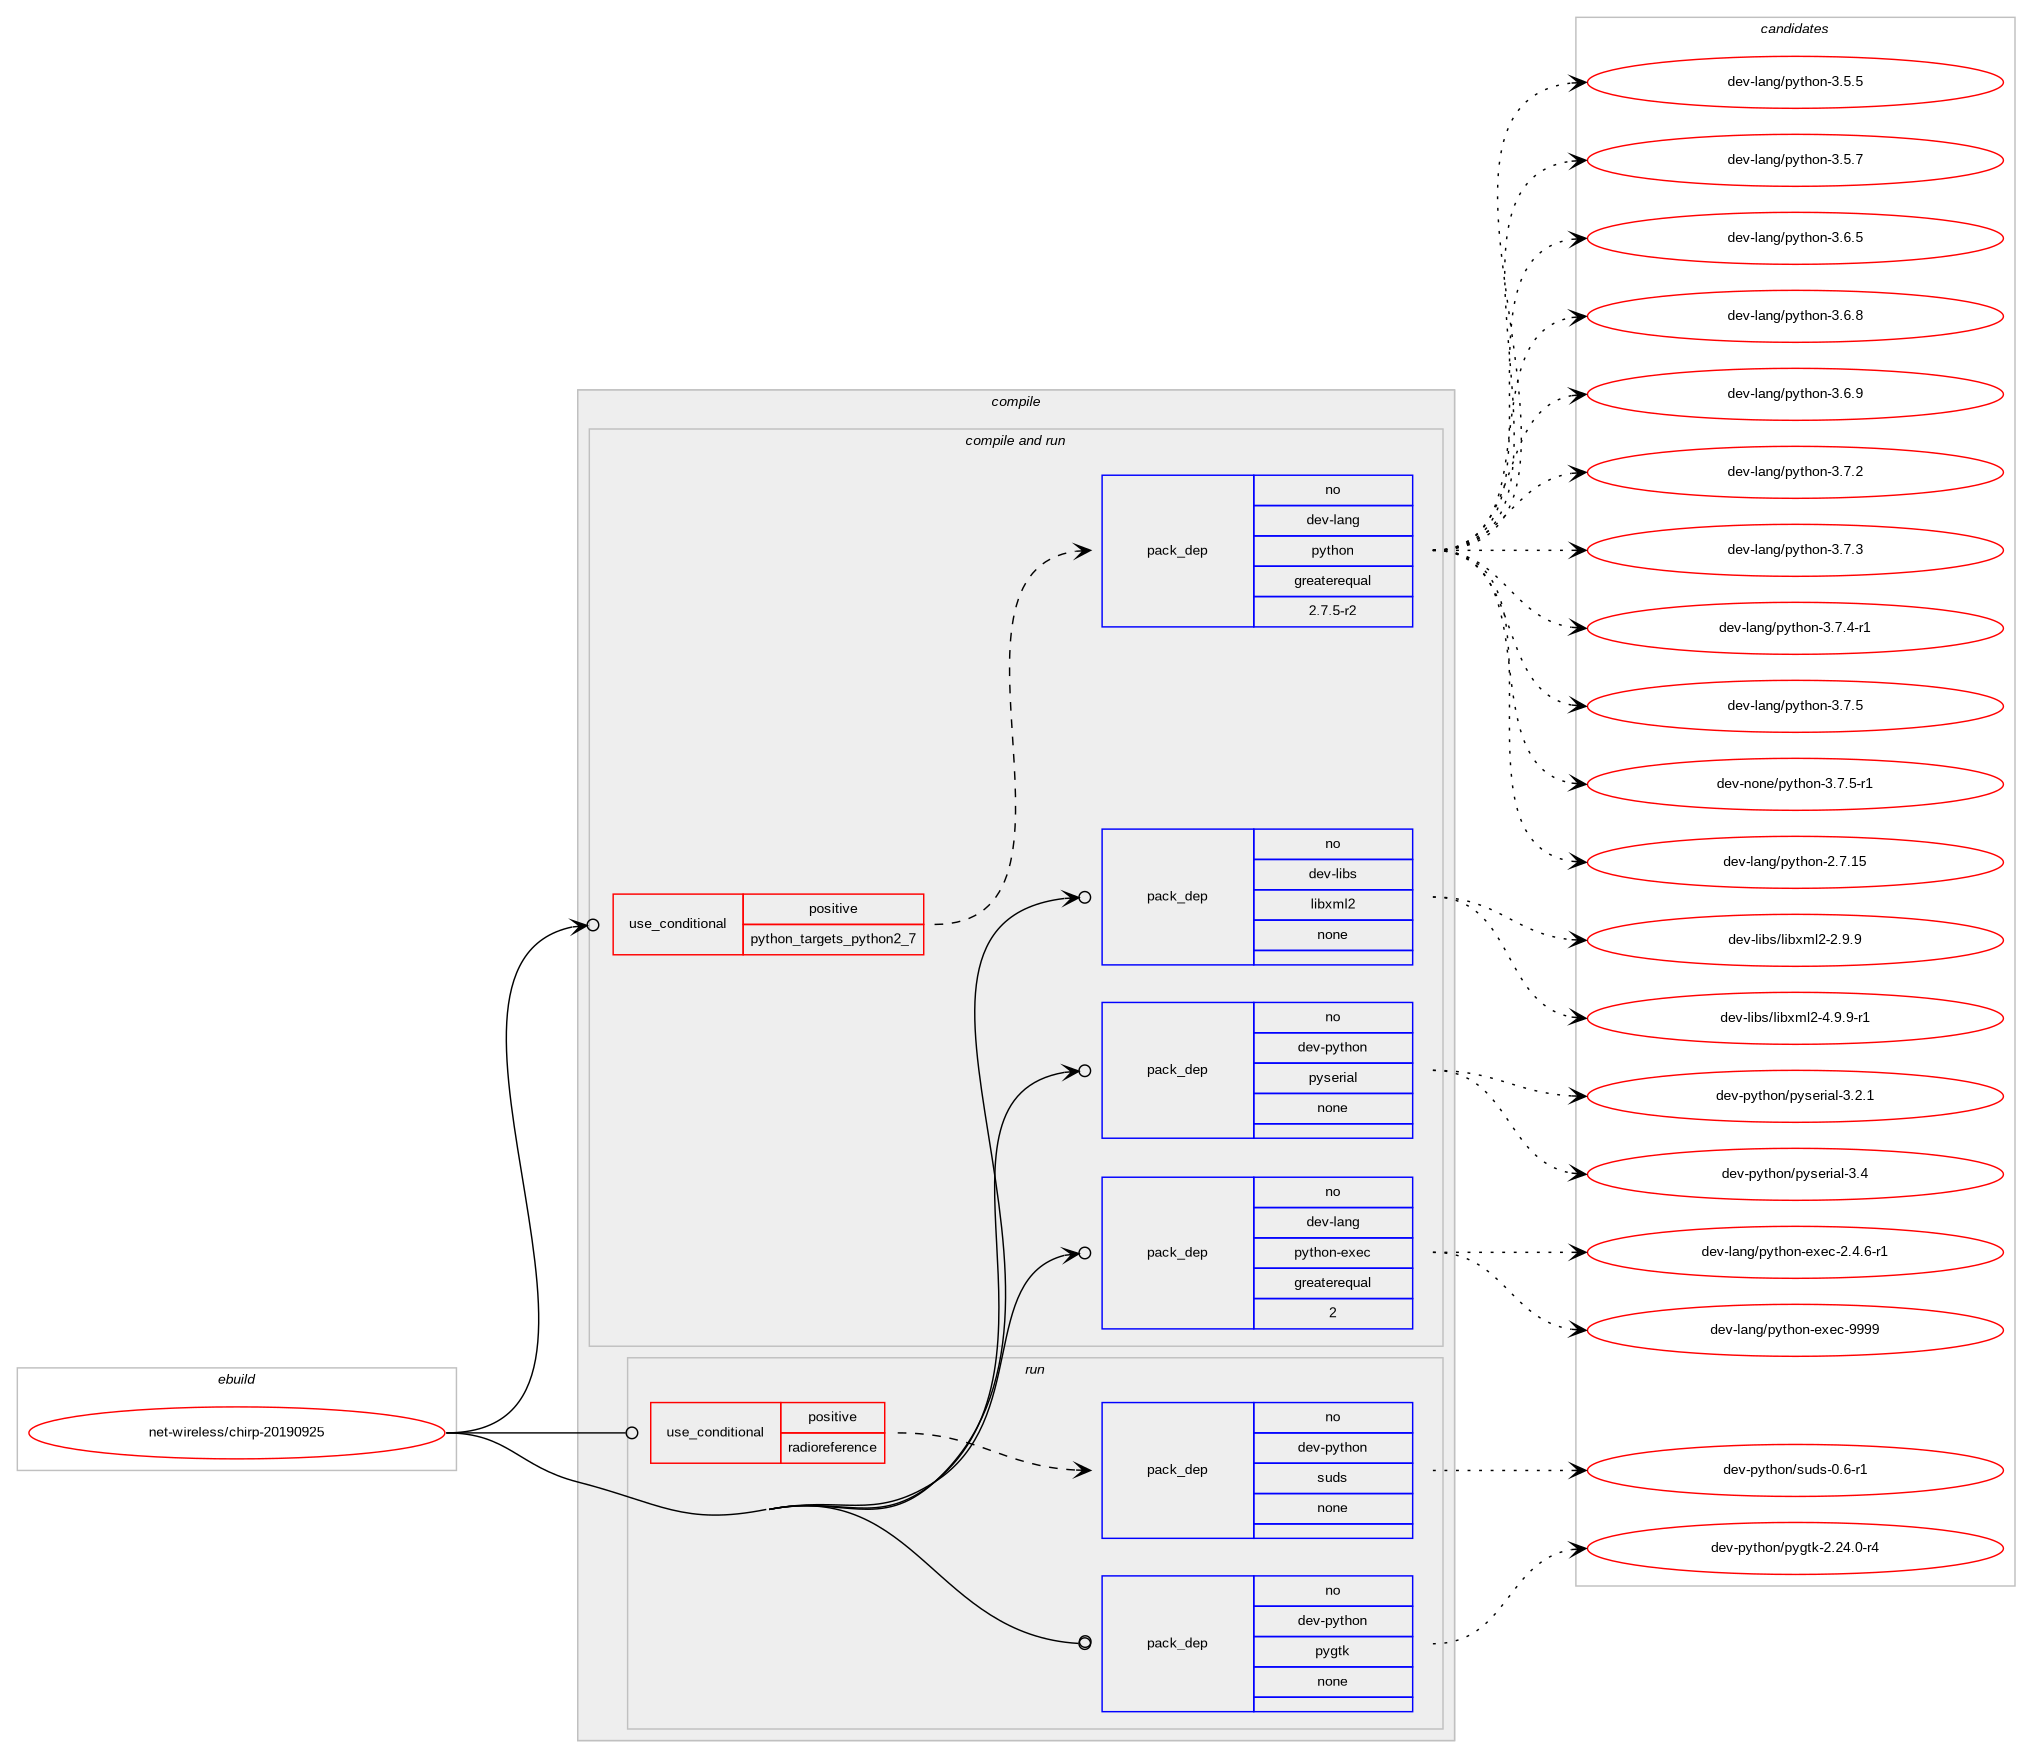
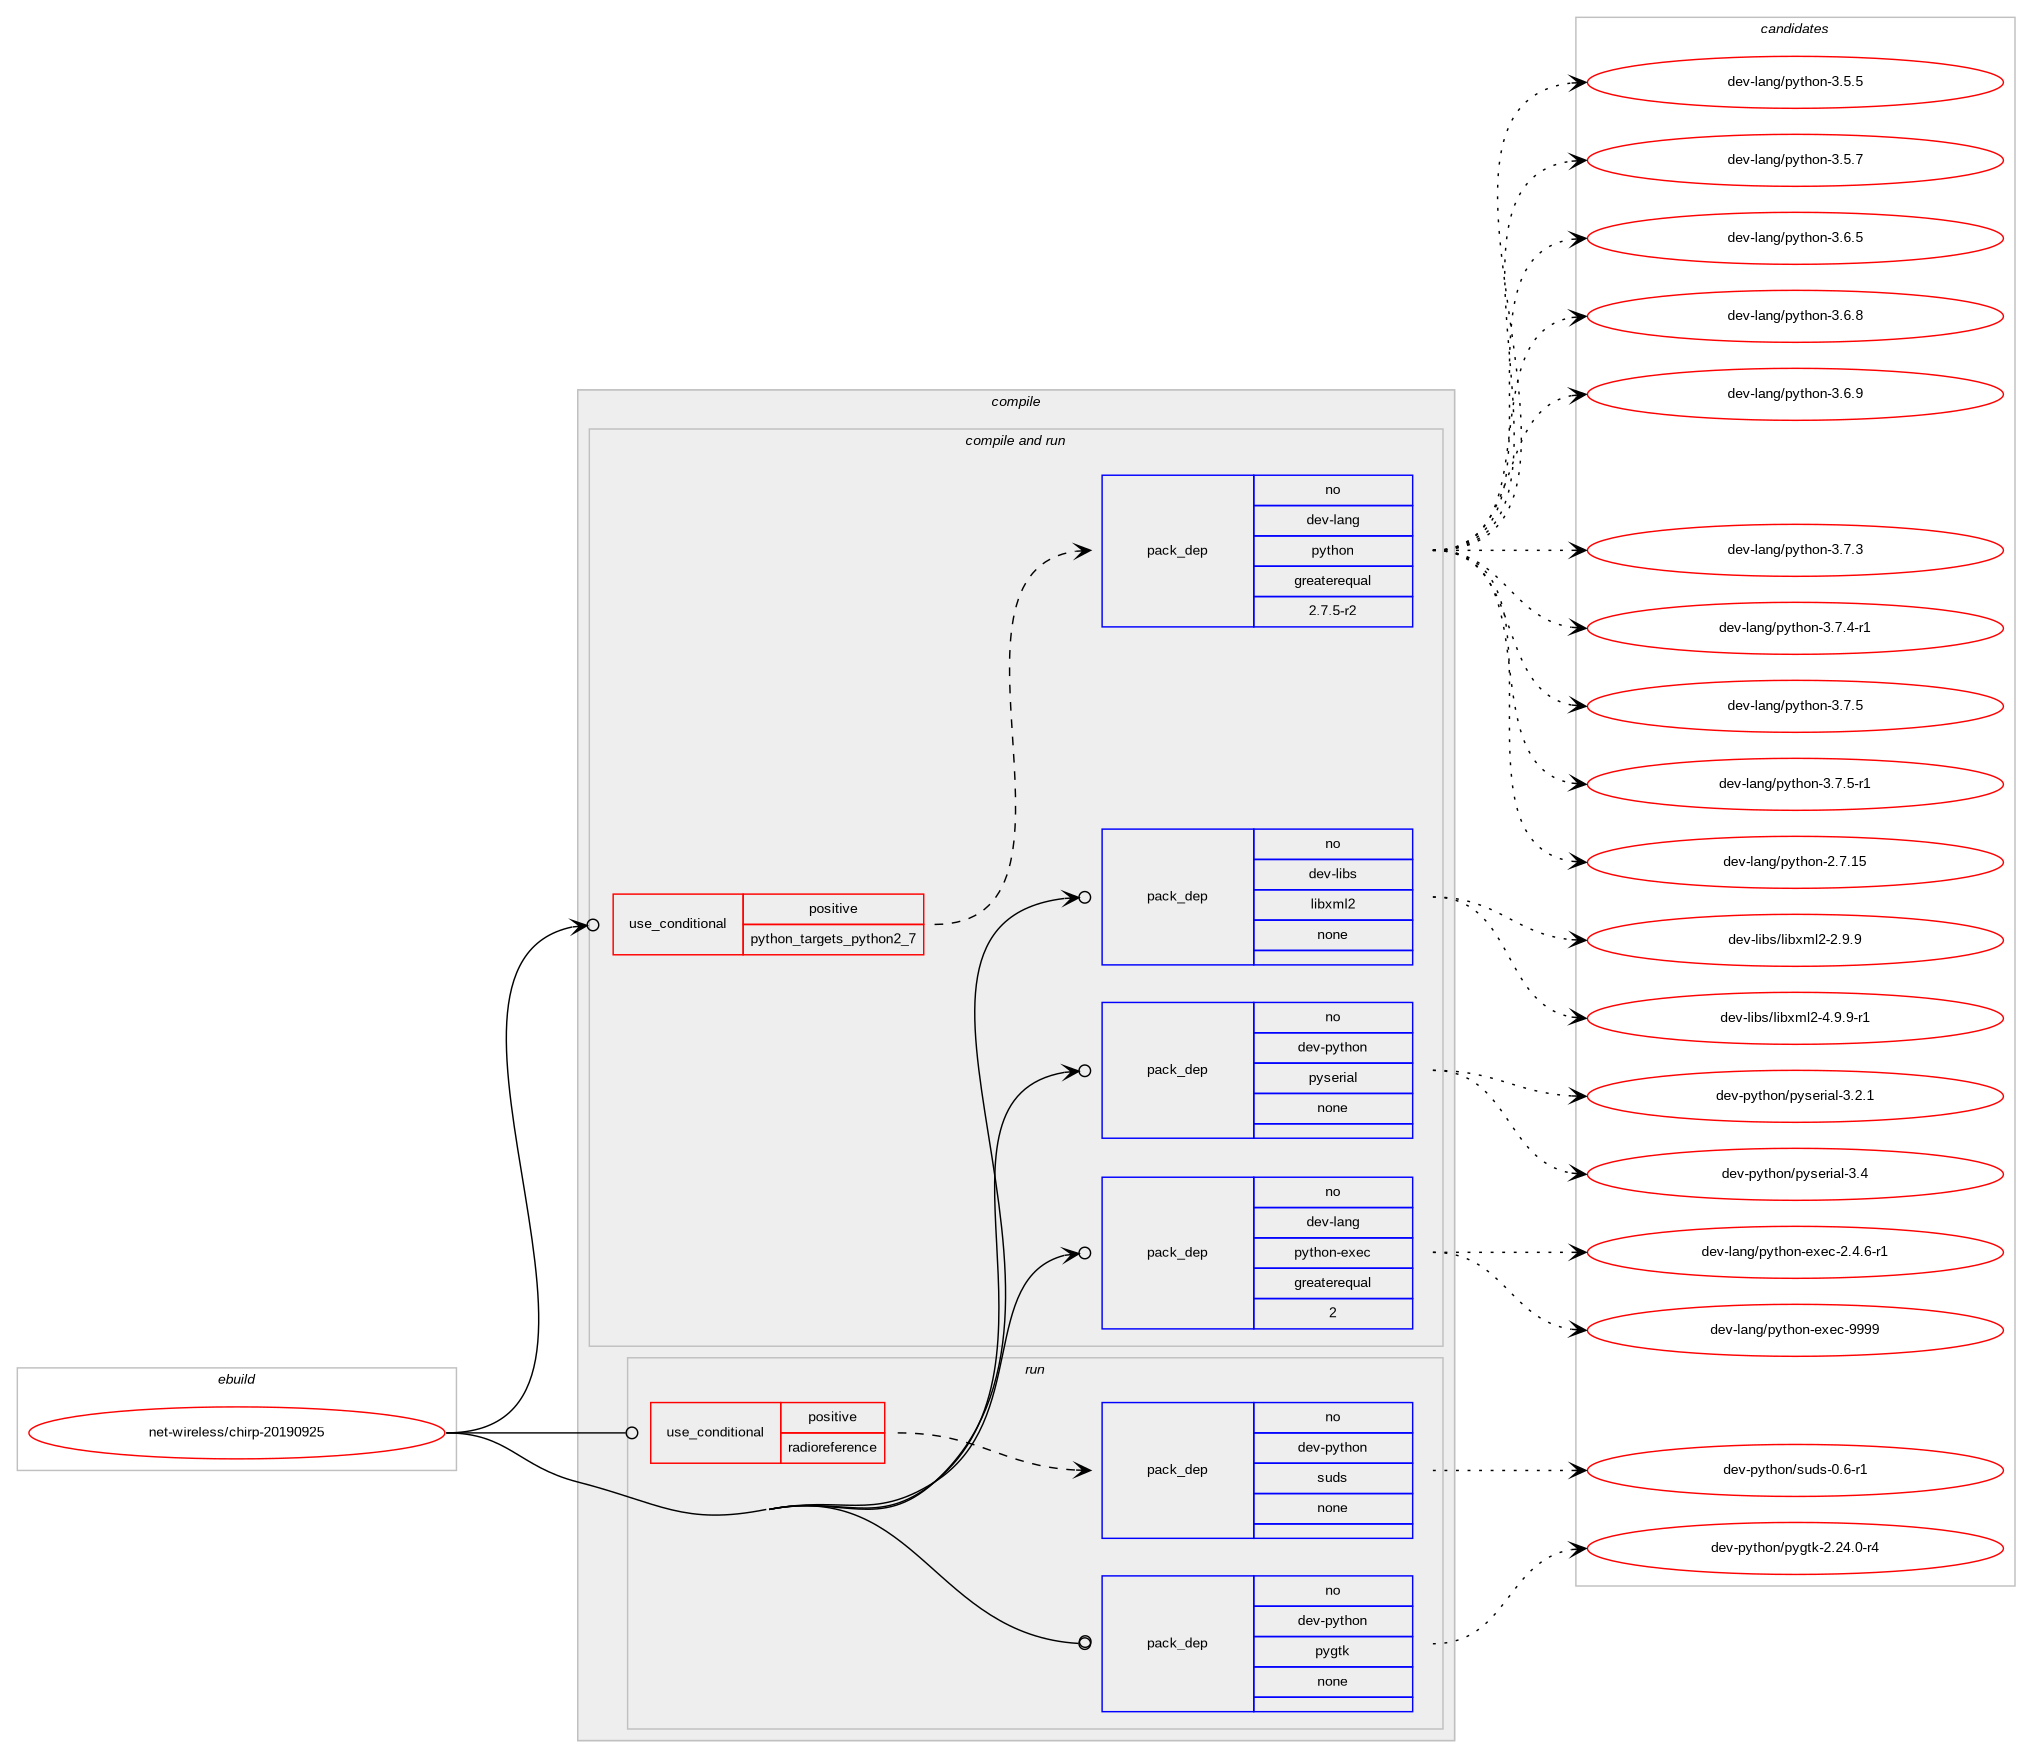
(1795, 472) -> none
(1795, 784) -> (1795, 784)
